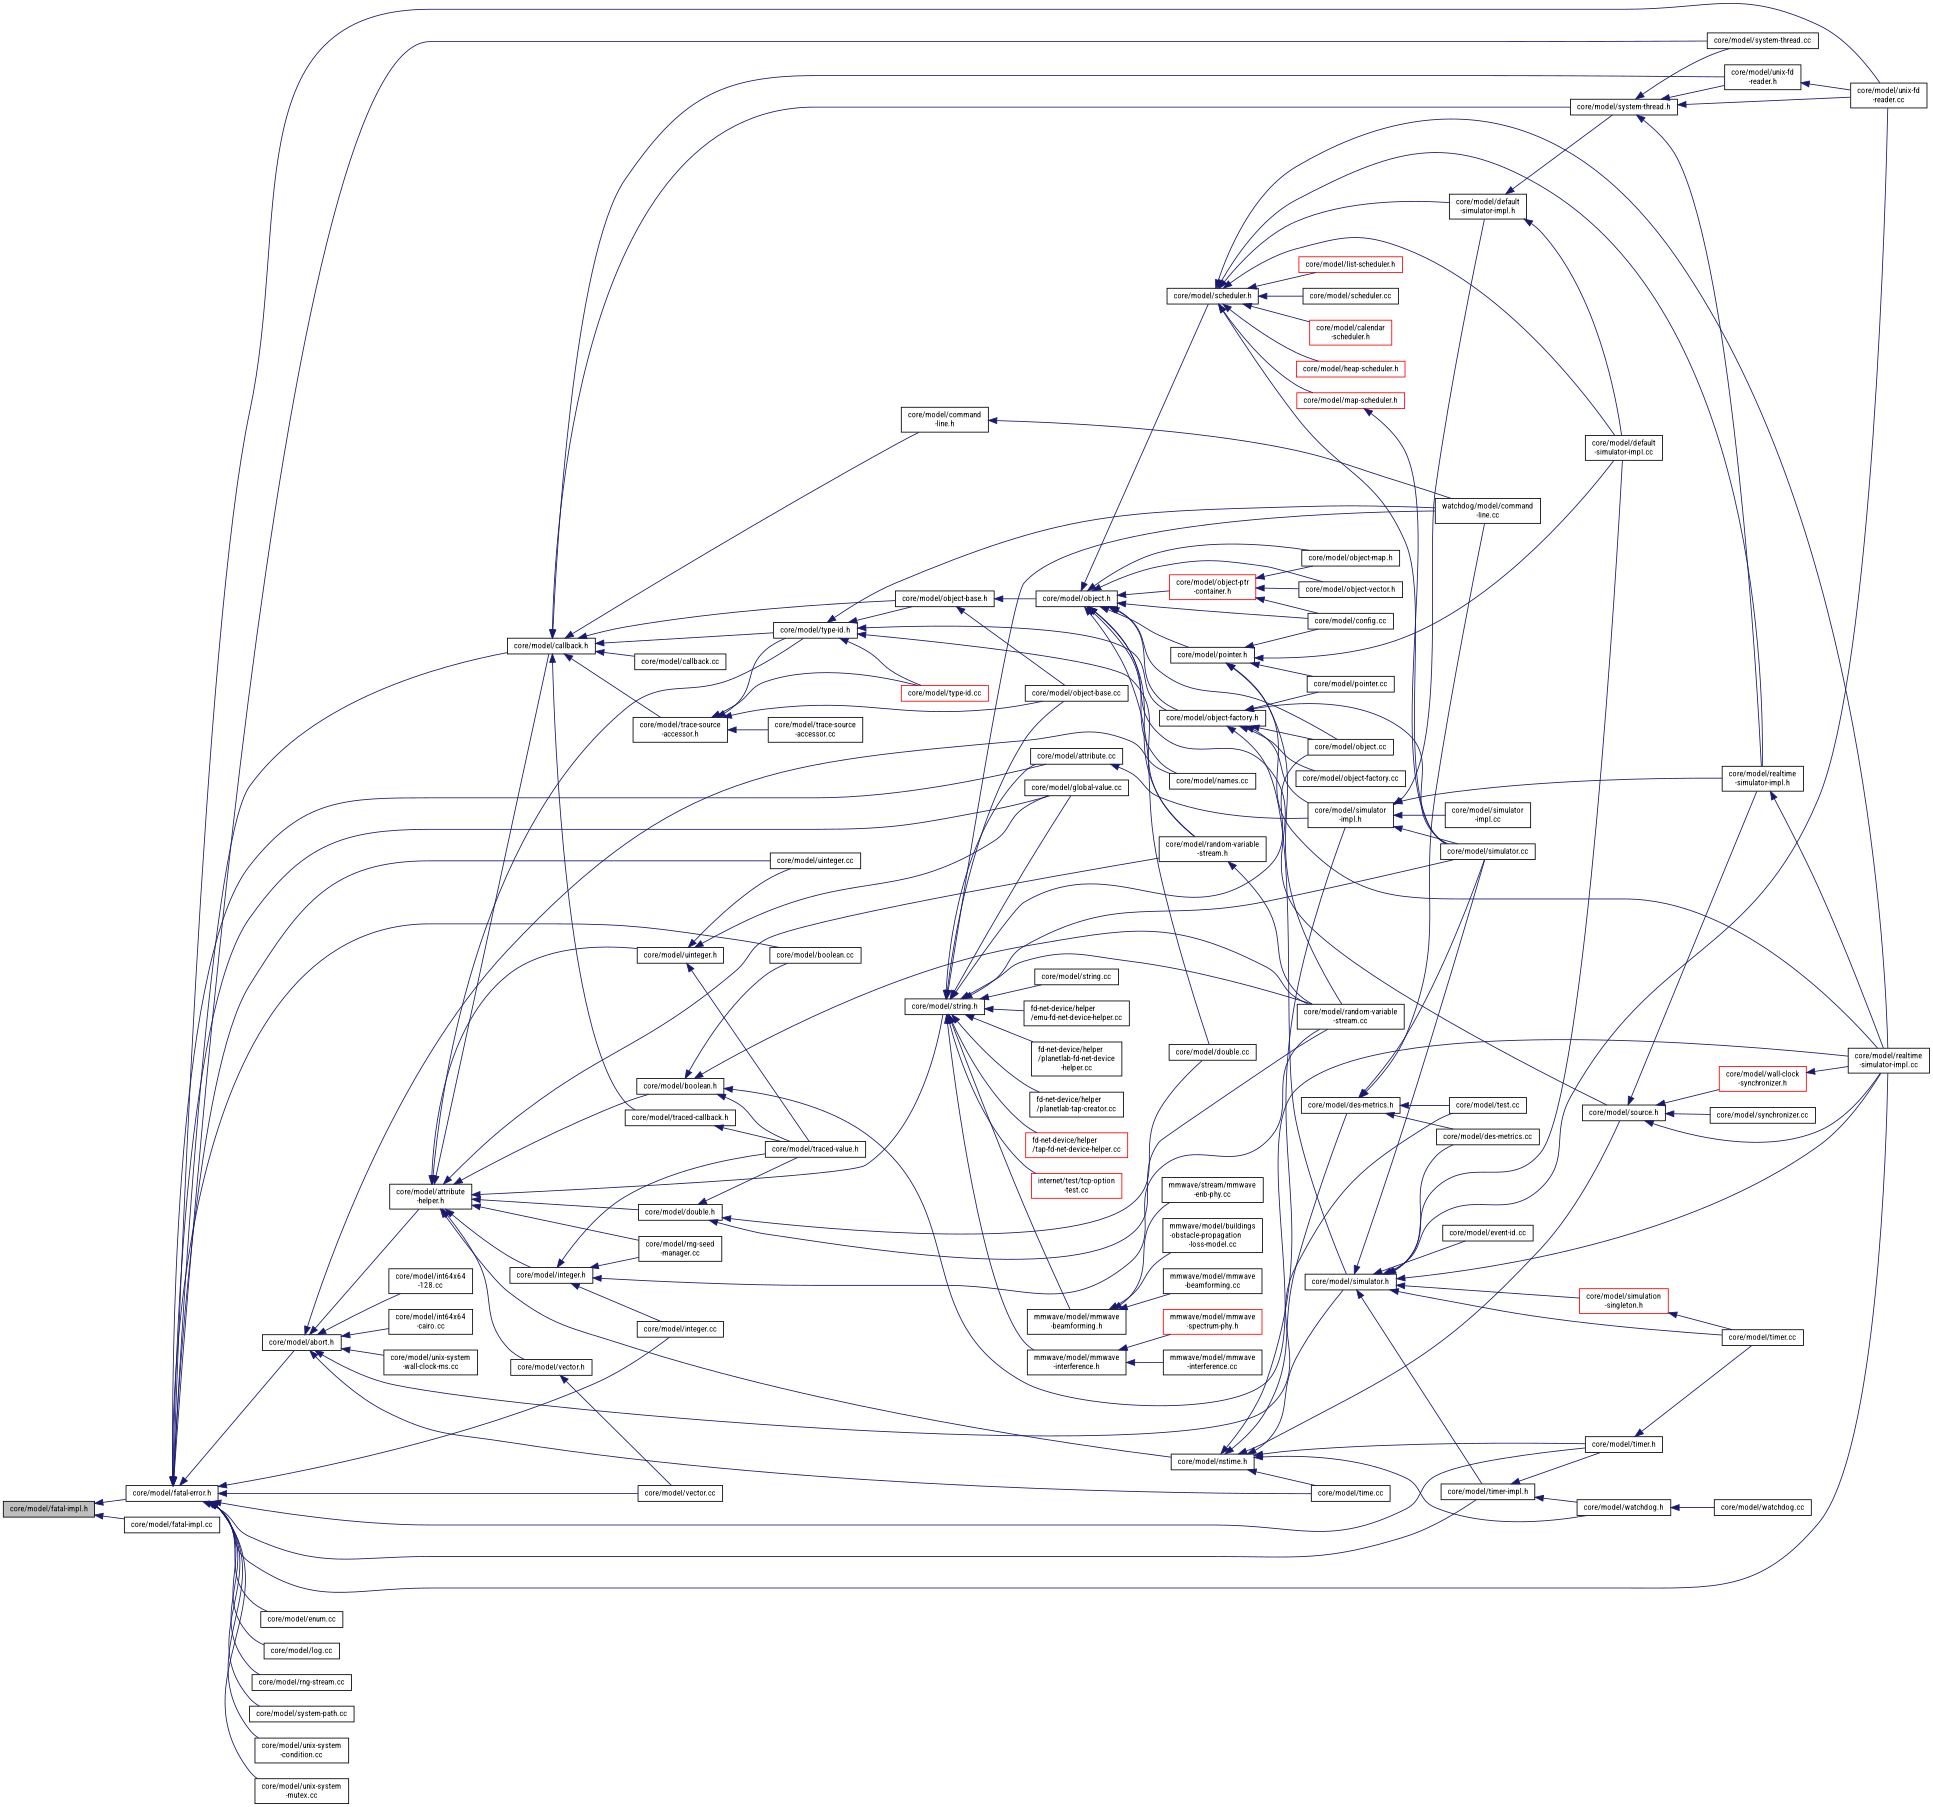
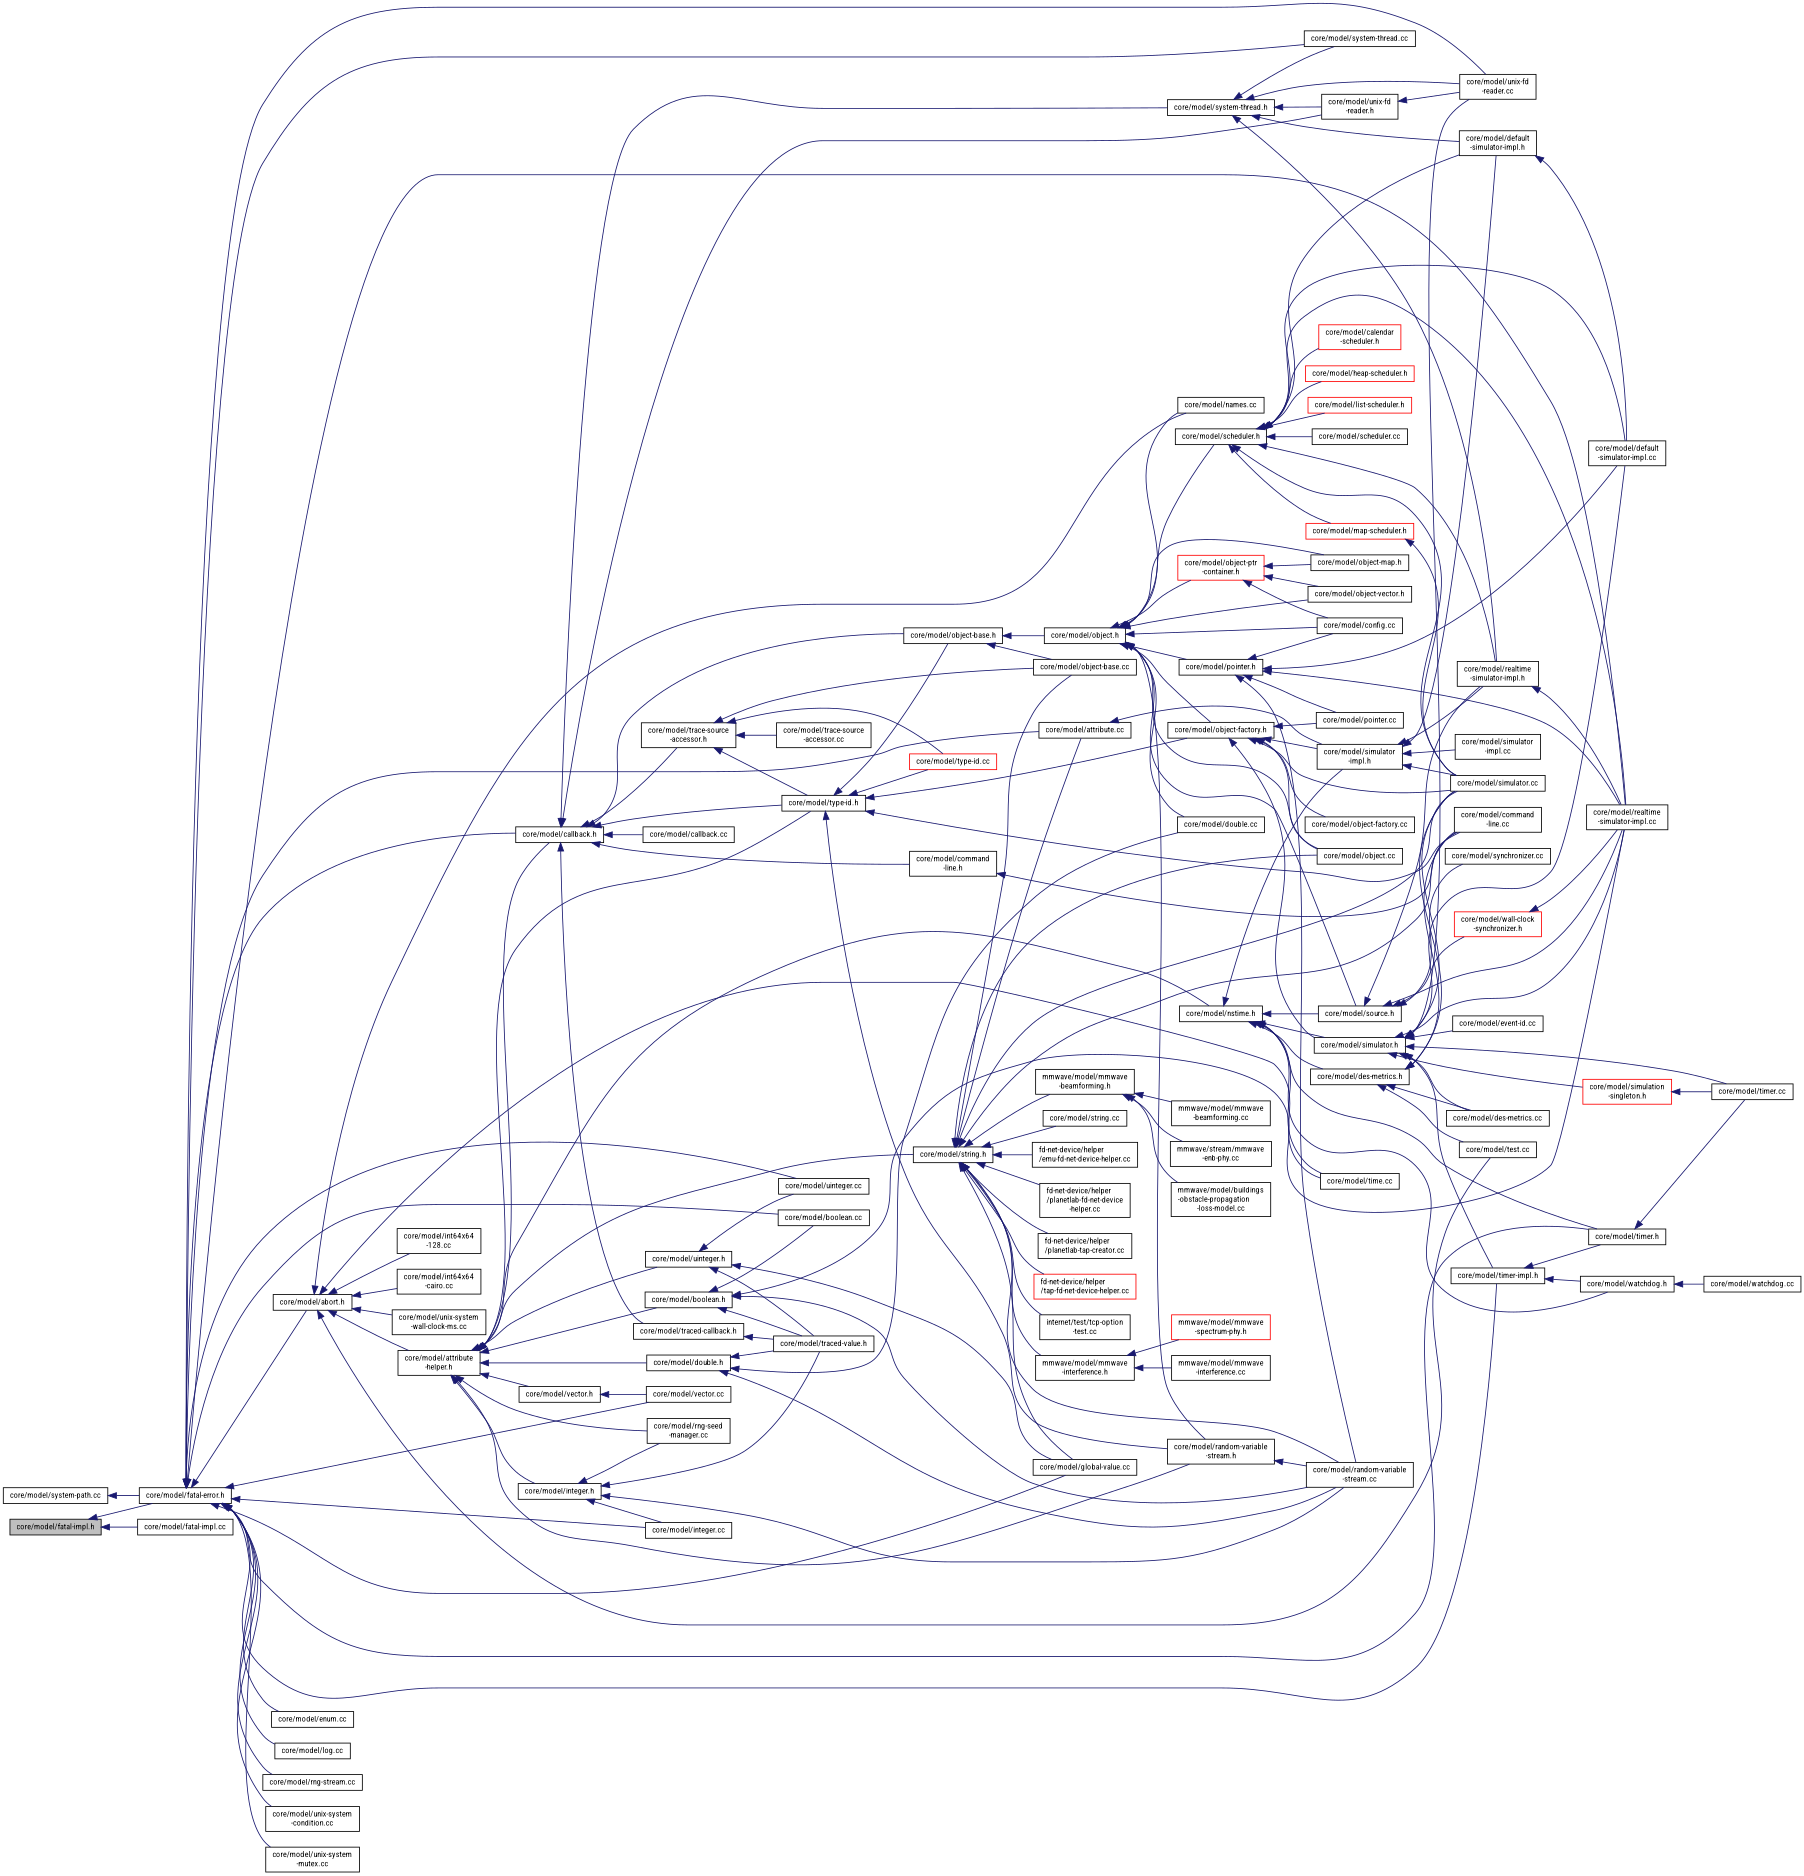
(1560, 154) -> (1359, 134)
(1488, 511) -> (1498, 820)
(1077, 1186) -> (1085, 1327)
(234, 1608) -> (128, 1496)
